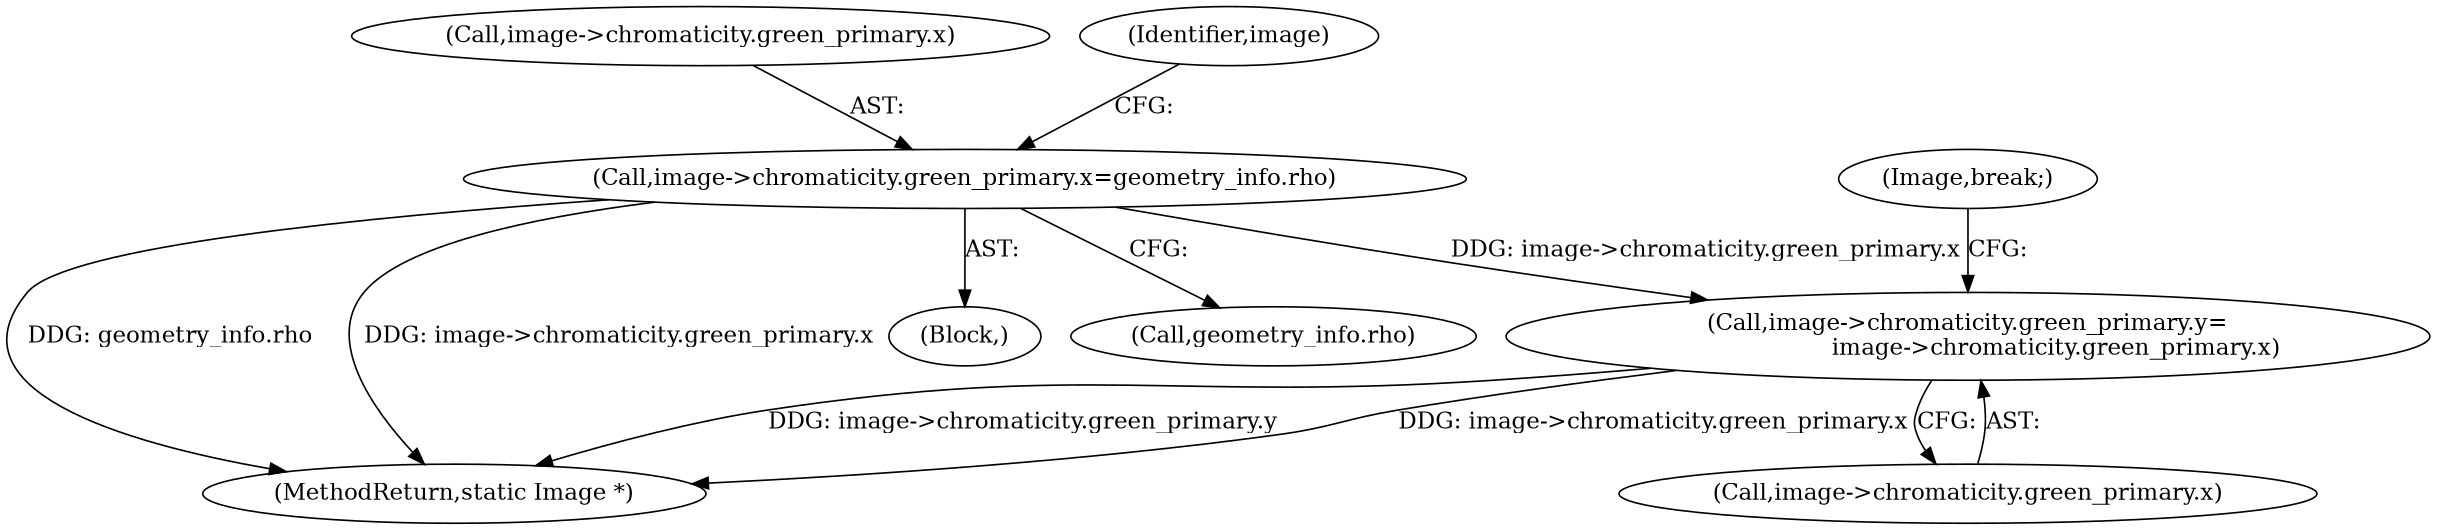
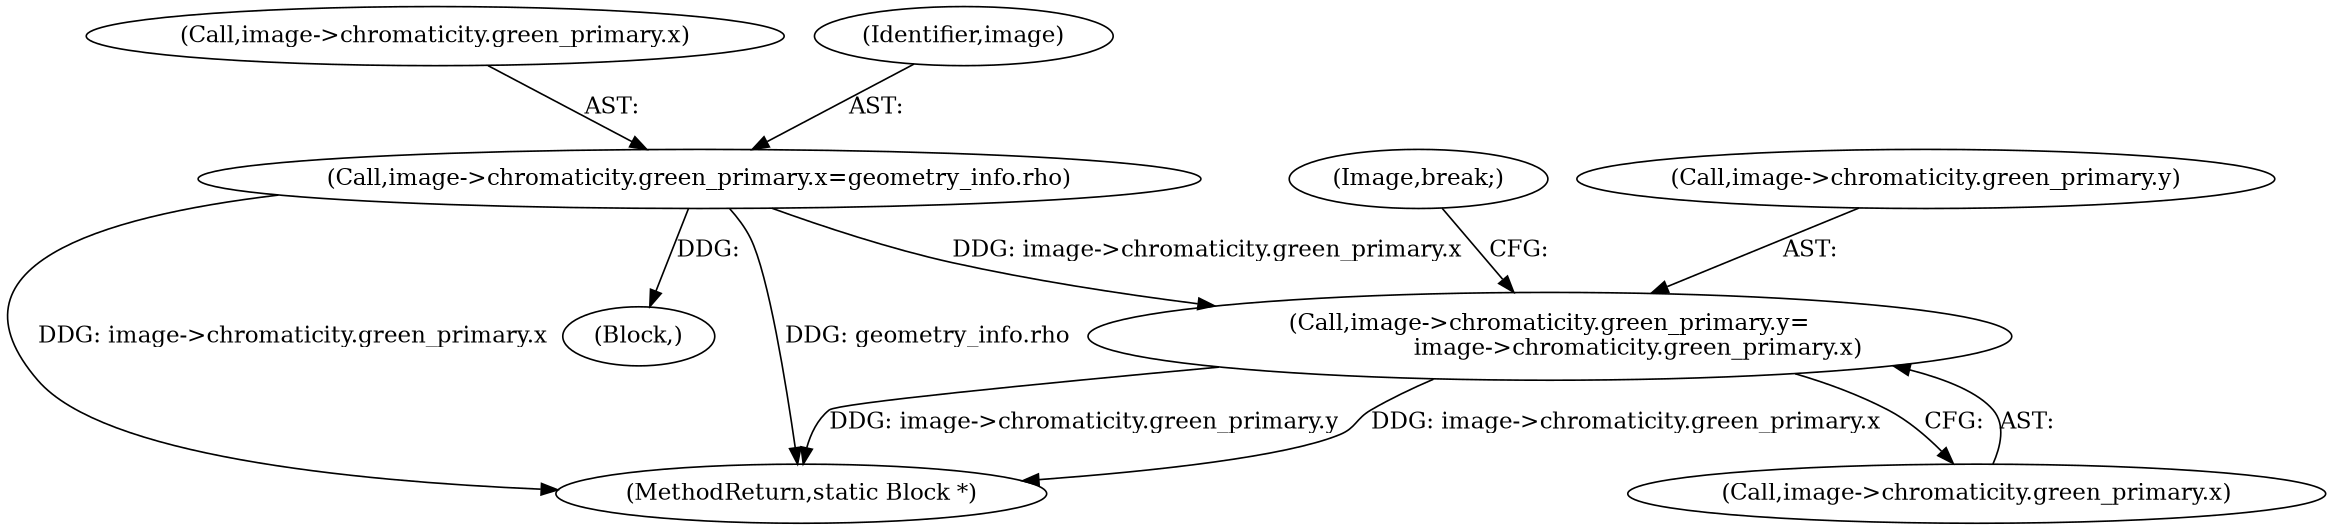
(1148, 108) -> (880, 108)
none -> (1926, 179)
(996, 250) -> (712, 250)
(1274, 336) -> none
(454, 494) -> (801, 494)
